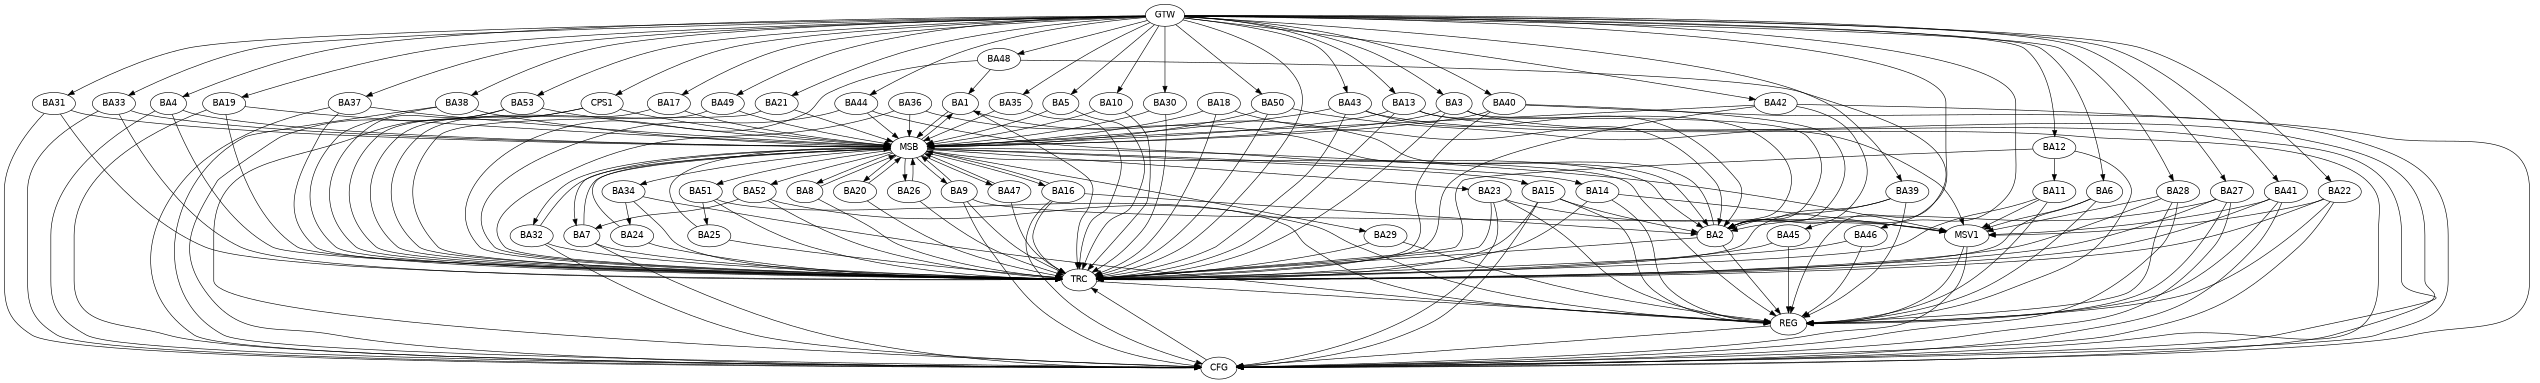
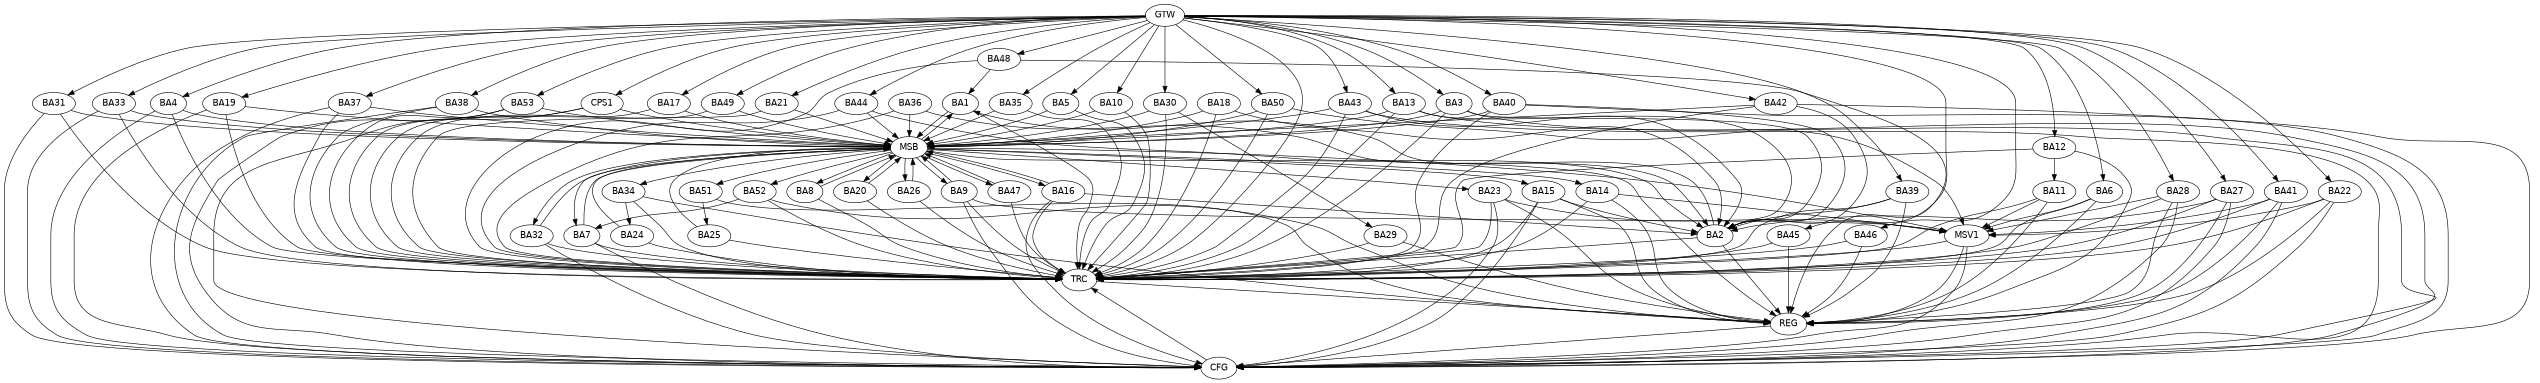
(1132, 188) -> (1272, 168)
(905, 267) -> (1525, 268)
